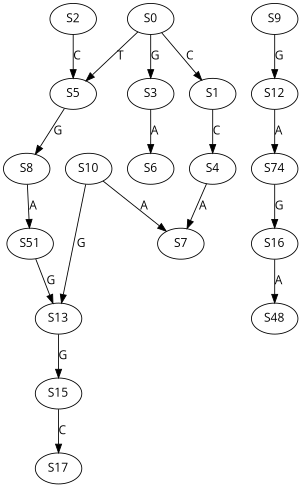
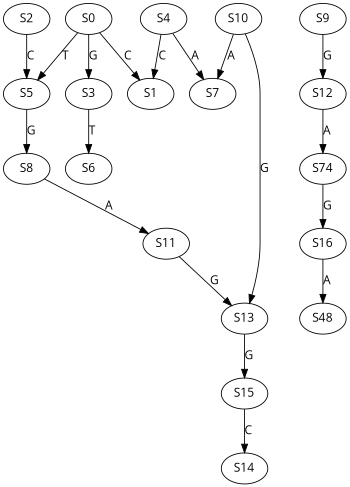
(213, 127) -> (158, 52)
(155, 131) -> (92, 131)
(30, 244) -> (166, 244)
(59, 468) -> (245, 468)
